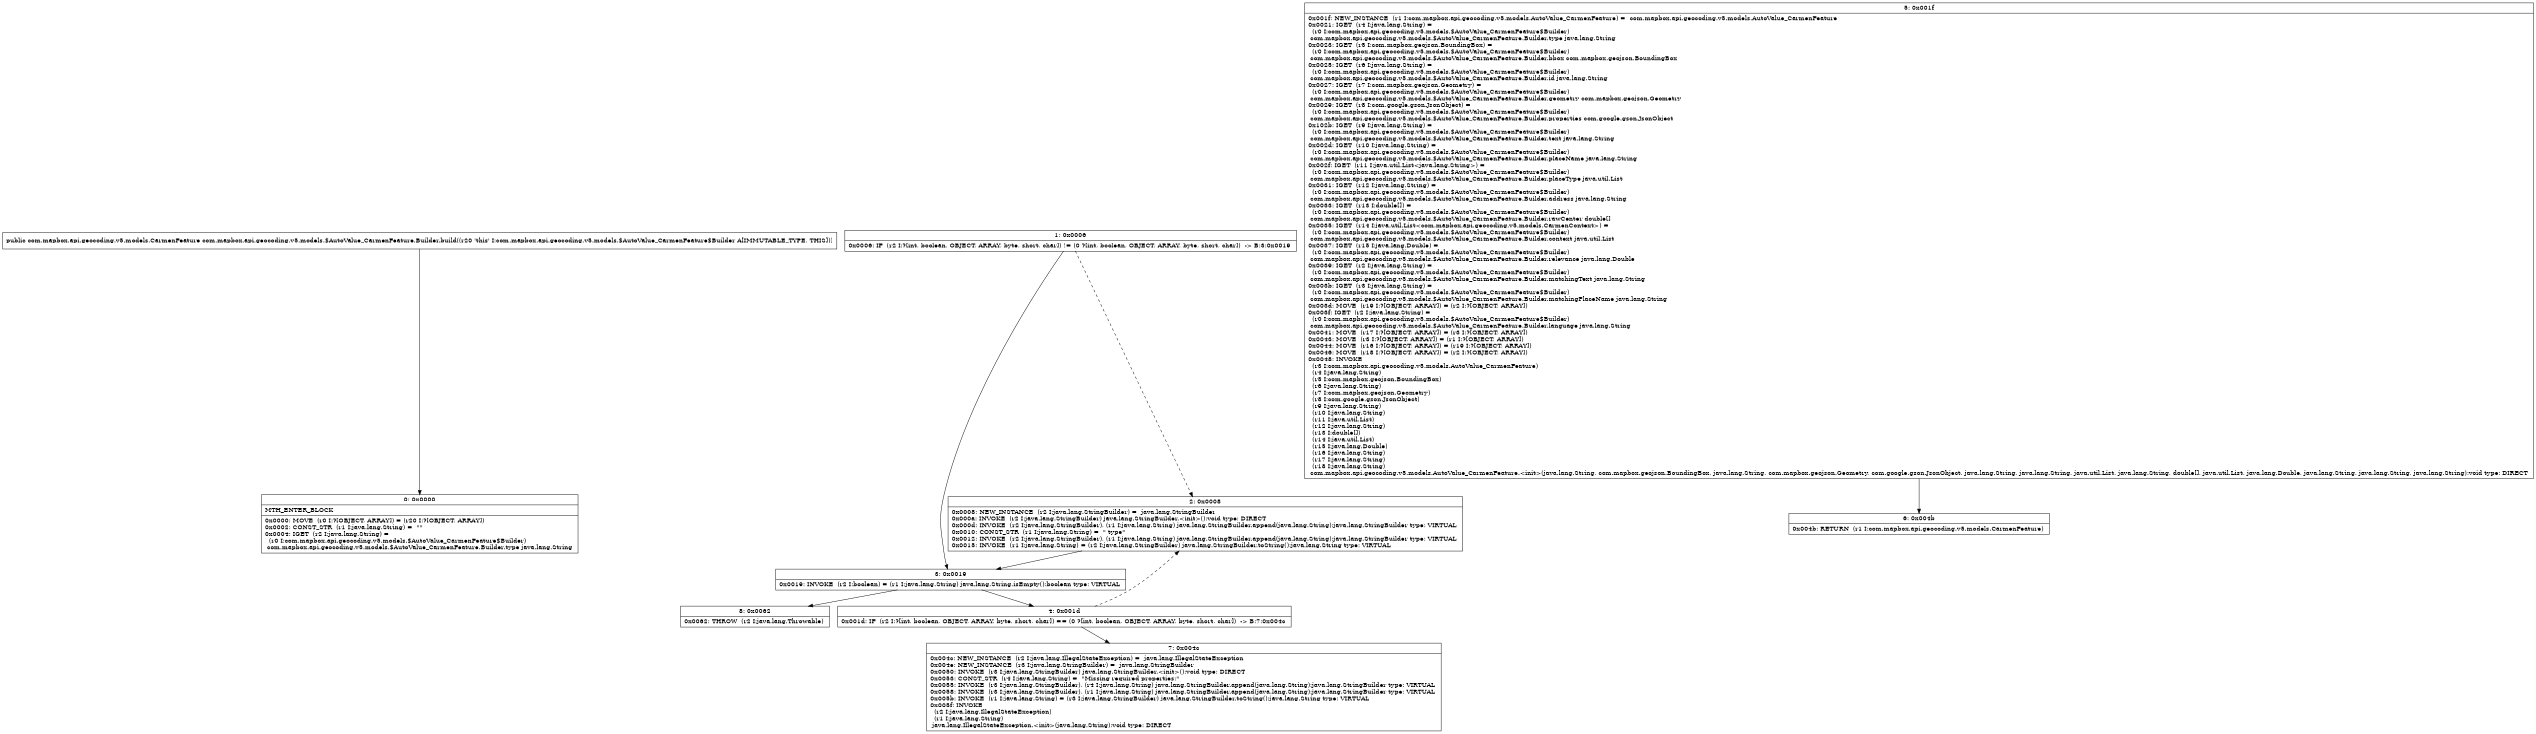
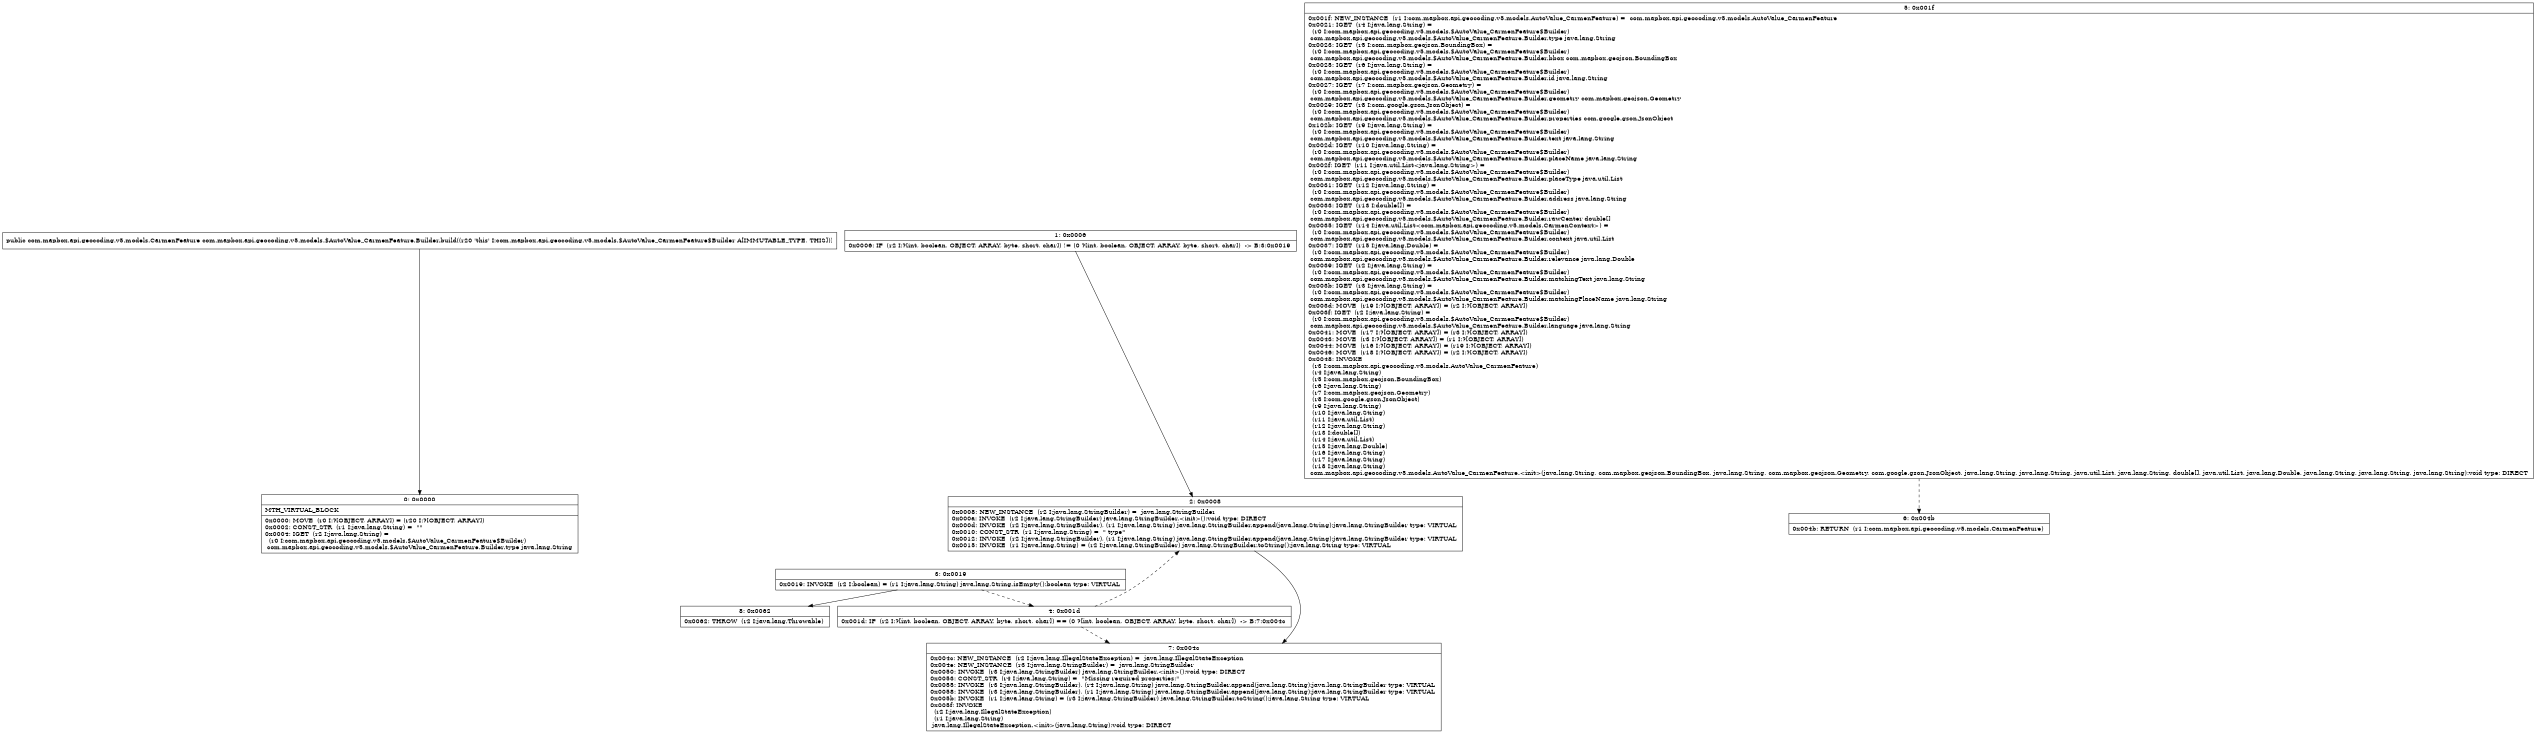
(1133, 372) -> (1133, 372)
(978, 400) -> none
(1919, 494) -> (1919, 494)
(299, 510) -> (302, 510)
(1041, 560) -> (1294, 589)
(1005, 597) -> (1005, 597)
(1093, 634) -> (1093, 634)
